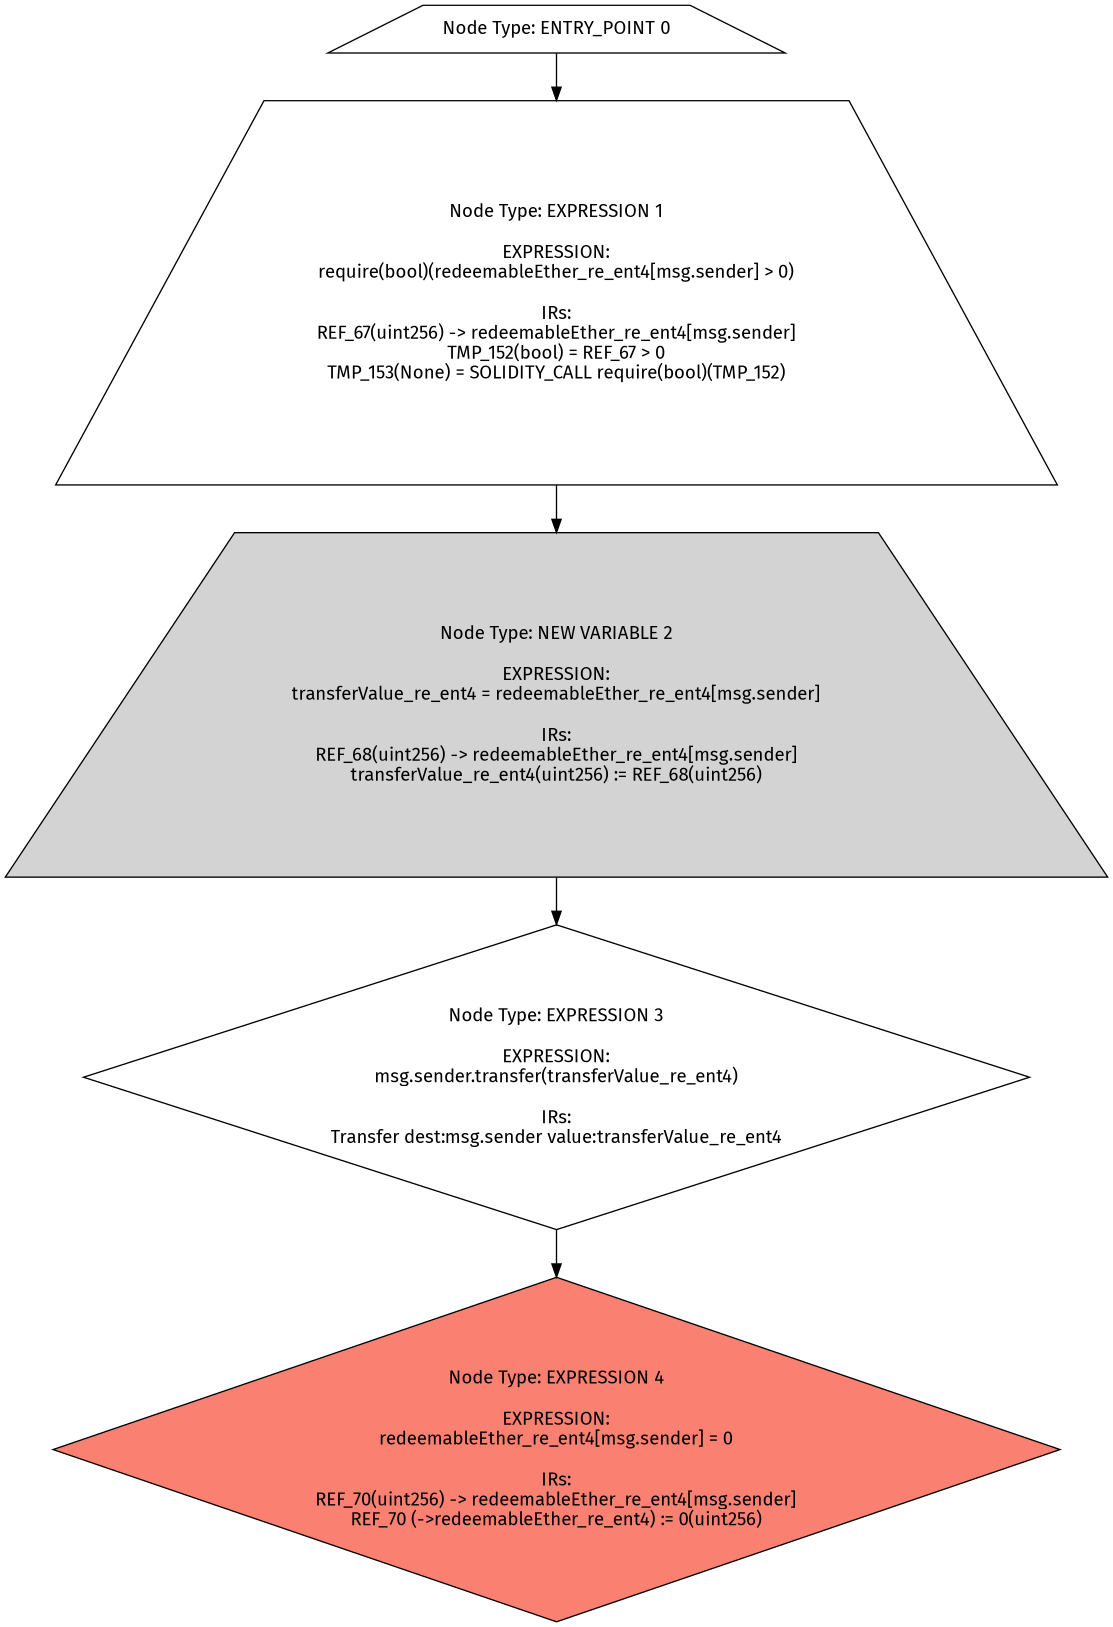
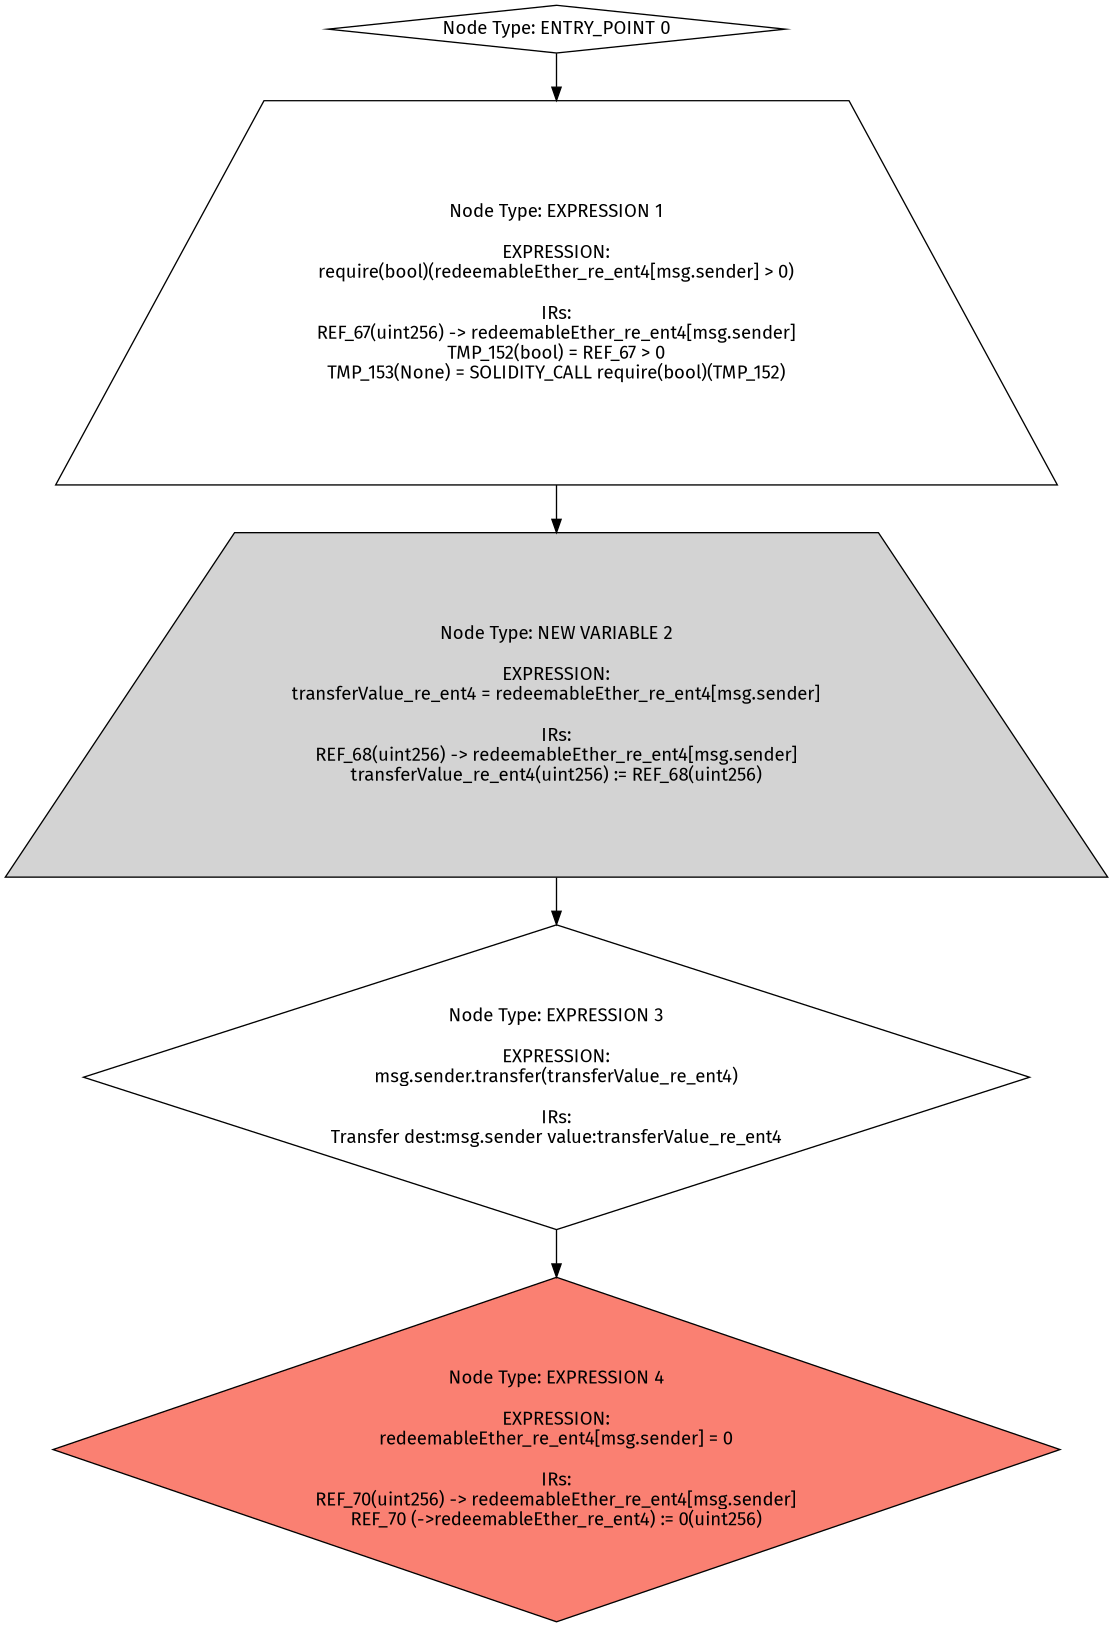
(557, 29) -> (557, 29)
